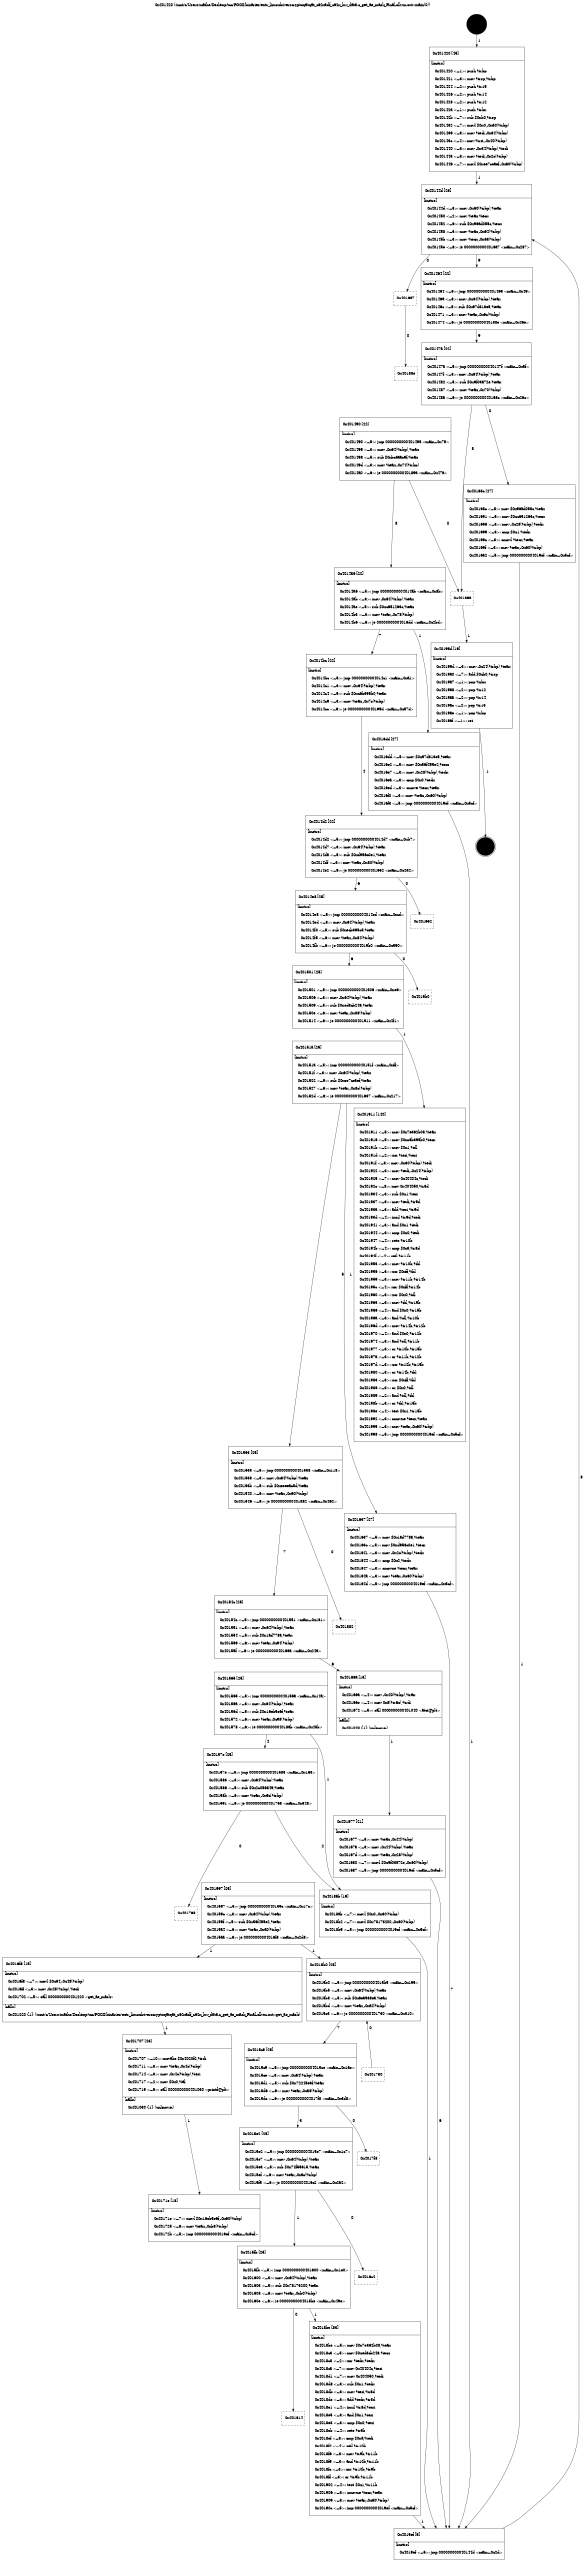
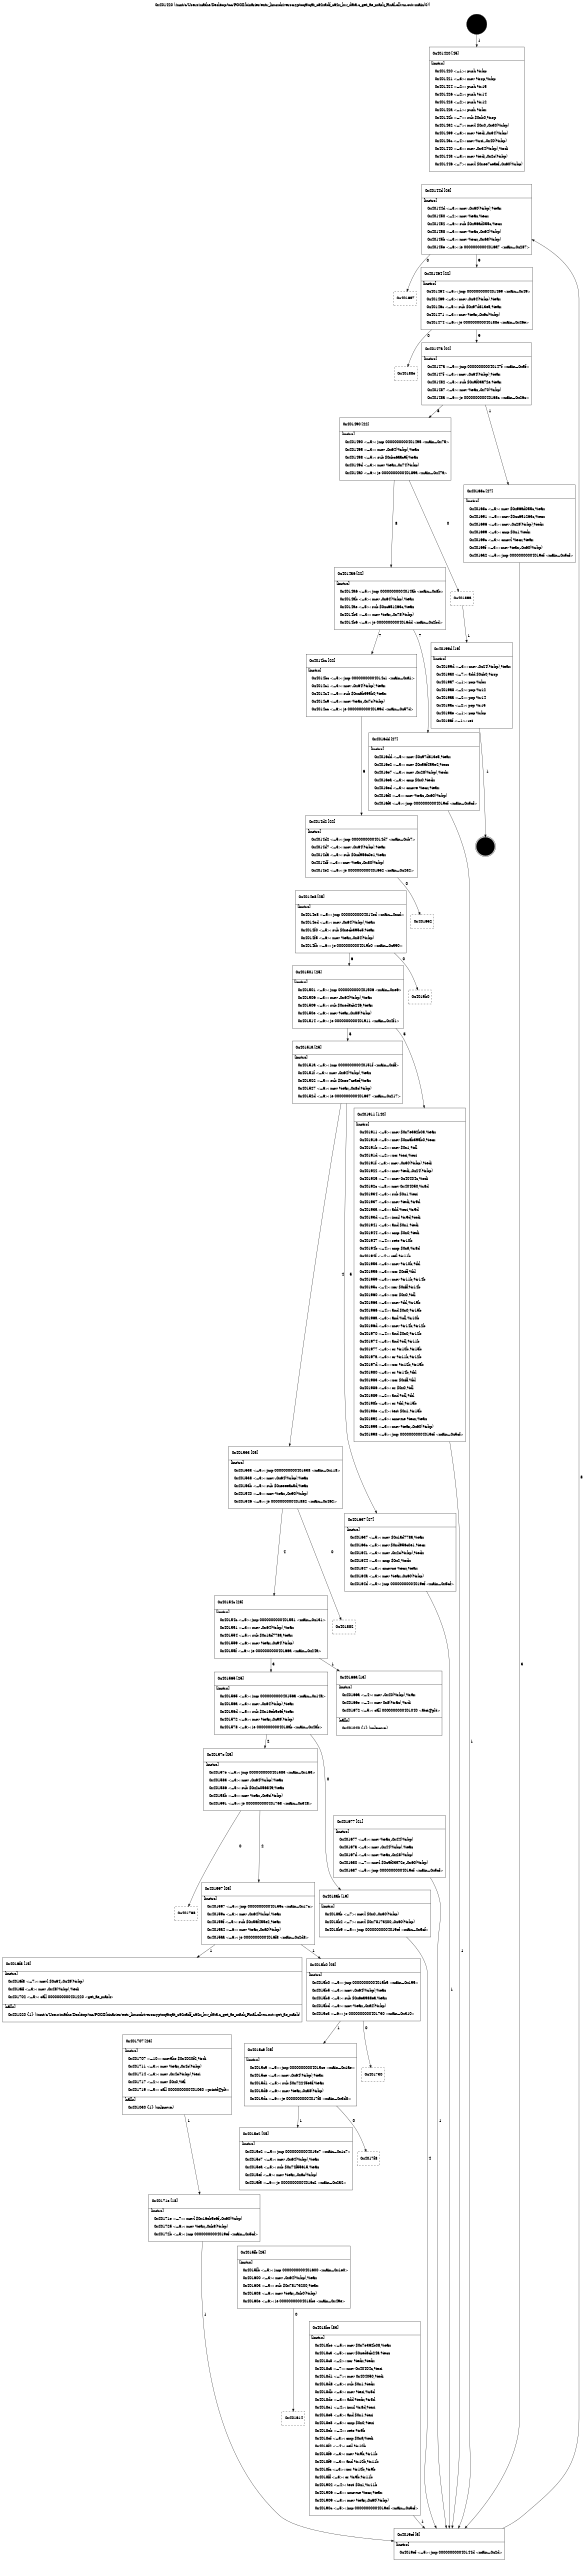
(477, 177) -> none
(405, 335) -> (417, 345)
(489, 412) -> (489, 412)
(463, 497) -> (437, 411)
(419, 636) -> (419, 636)
(363, 772) -> (363, 772)
(356, 883) -> none
none -> (348, 1034)
(404, 1035) -> (404, 1035)
(342, 1275) -> (342, 1275)
(350, 1275) -> (350, 1275)
(284, 1552) -> (284, 1552)
none -> (271, 1664)
(332, 1665) -> (332, 1665)
(521, 1665) -> (521, 1665)
(389, 1774) -> none
(327, 1780) -> (327, 1780)
(300, 1853) -> (259, 1845)
none -> (460, 1984)
(451, 1990) -> (451, 1990)
(163, 2027) -> none
(338, 2028) -> (338, 2028)
(370, 2046) -> (366, 2043)
(300, 2121) -> (300, 2121)
(440, 2121) -> (440, 2121)
(429, 2159) -> (429, 2159)
(295, 2217) -> none
(366, 2277) -> none
(312, 2314) -> none
none -> (231, 2442)
